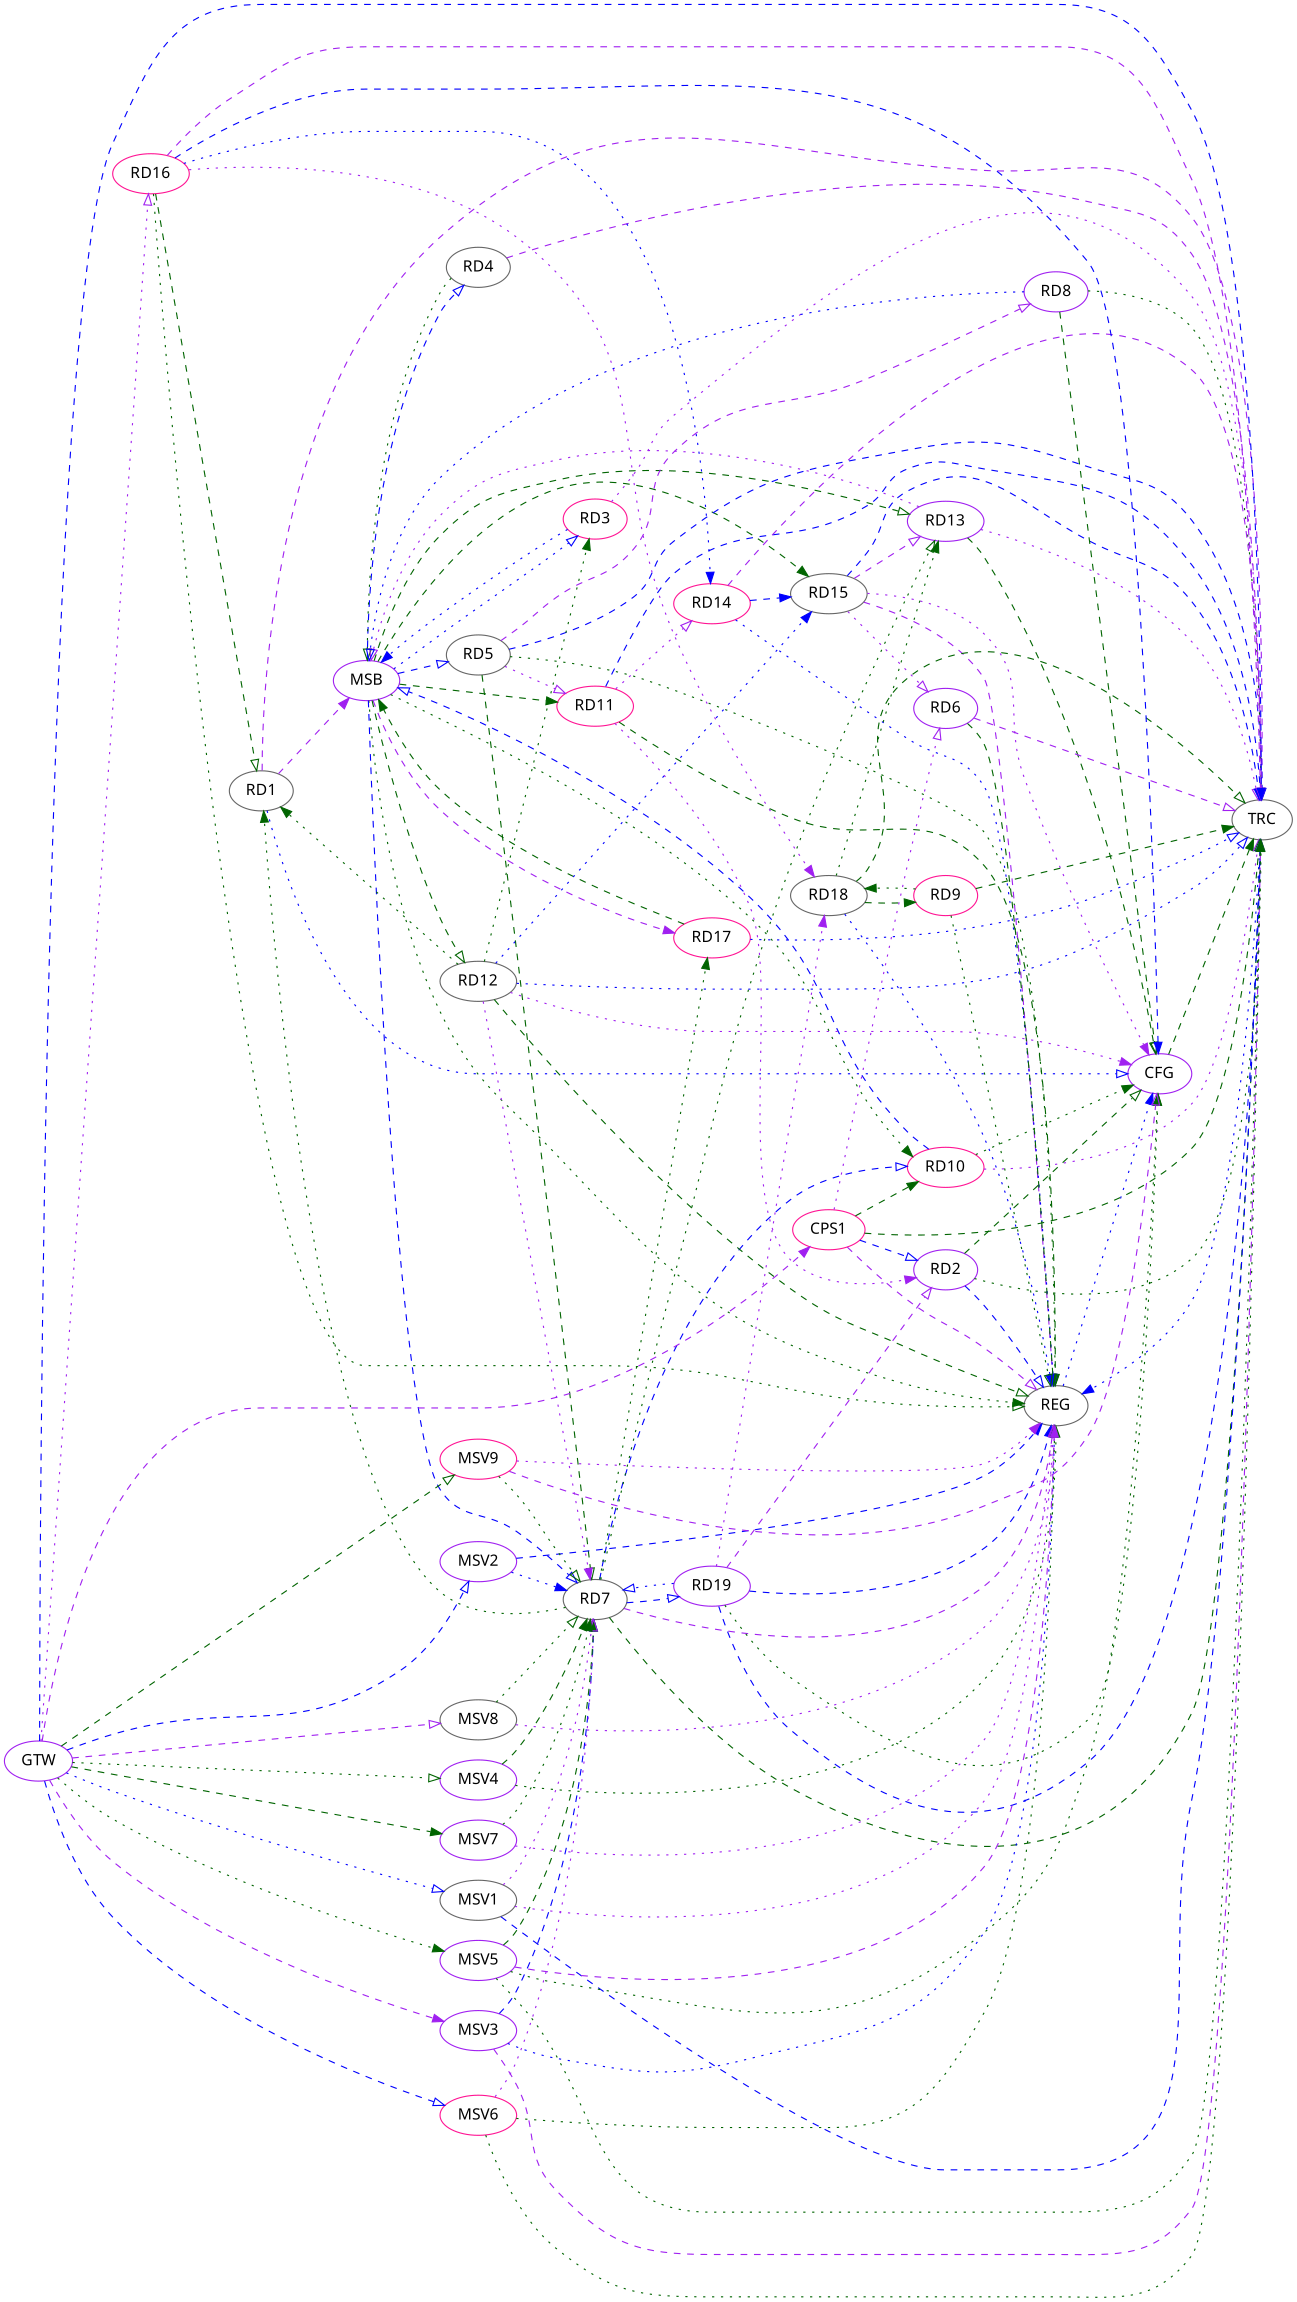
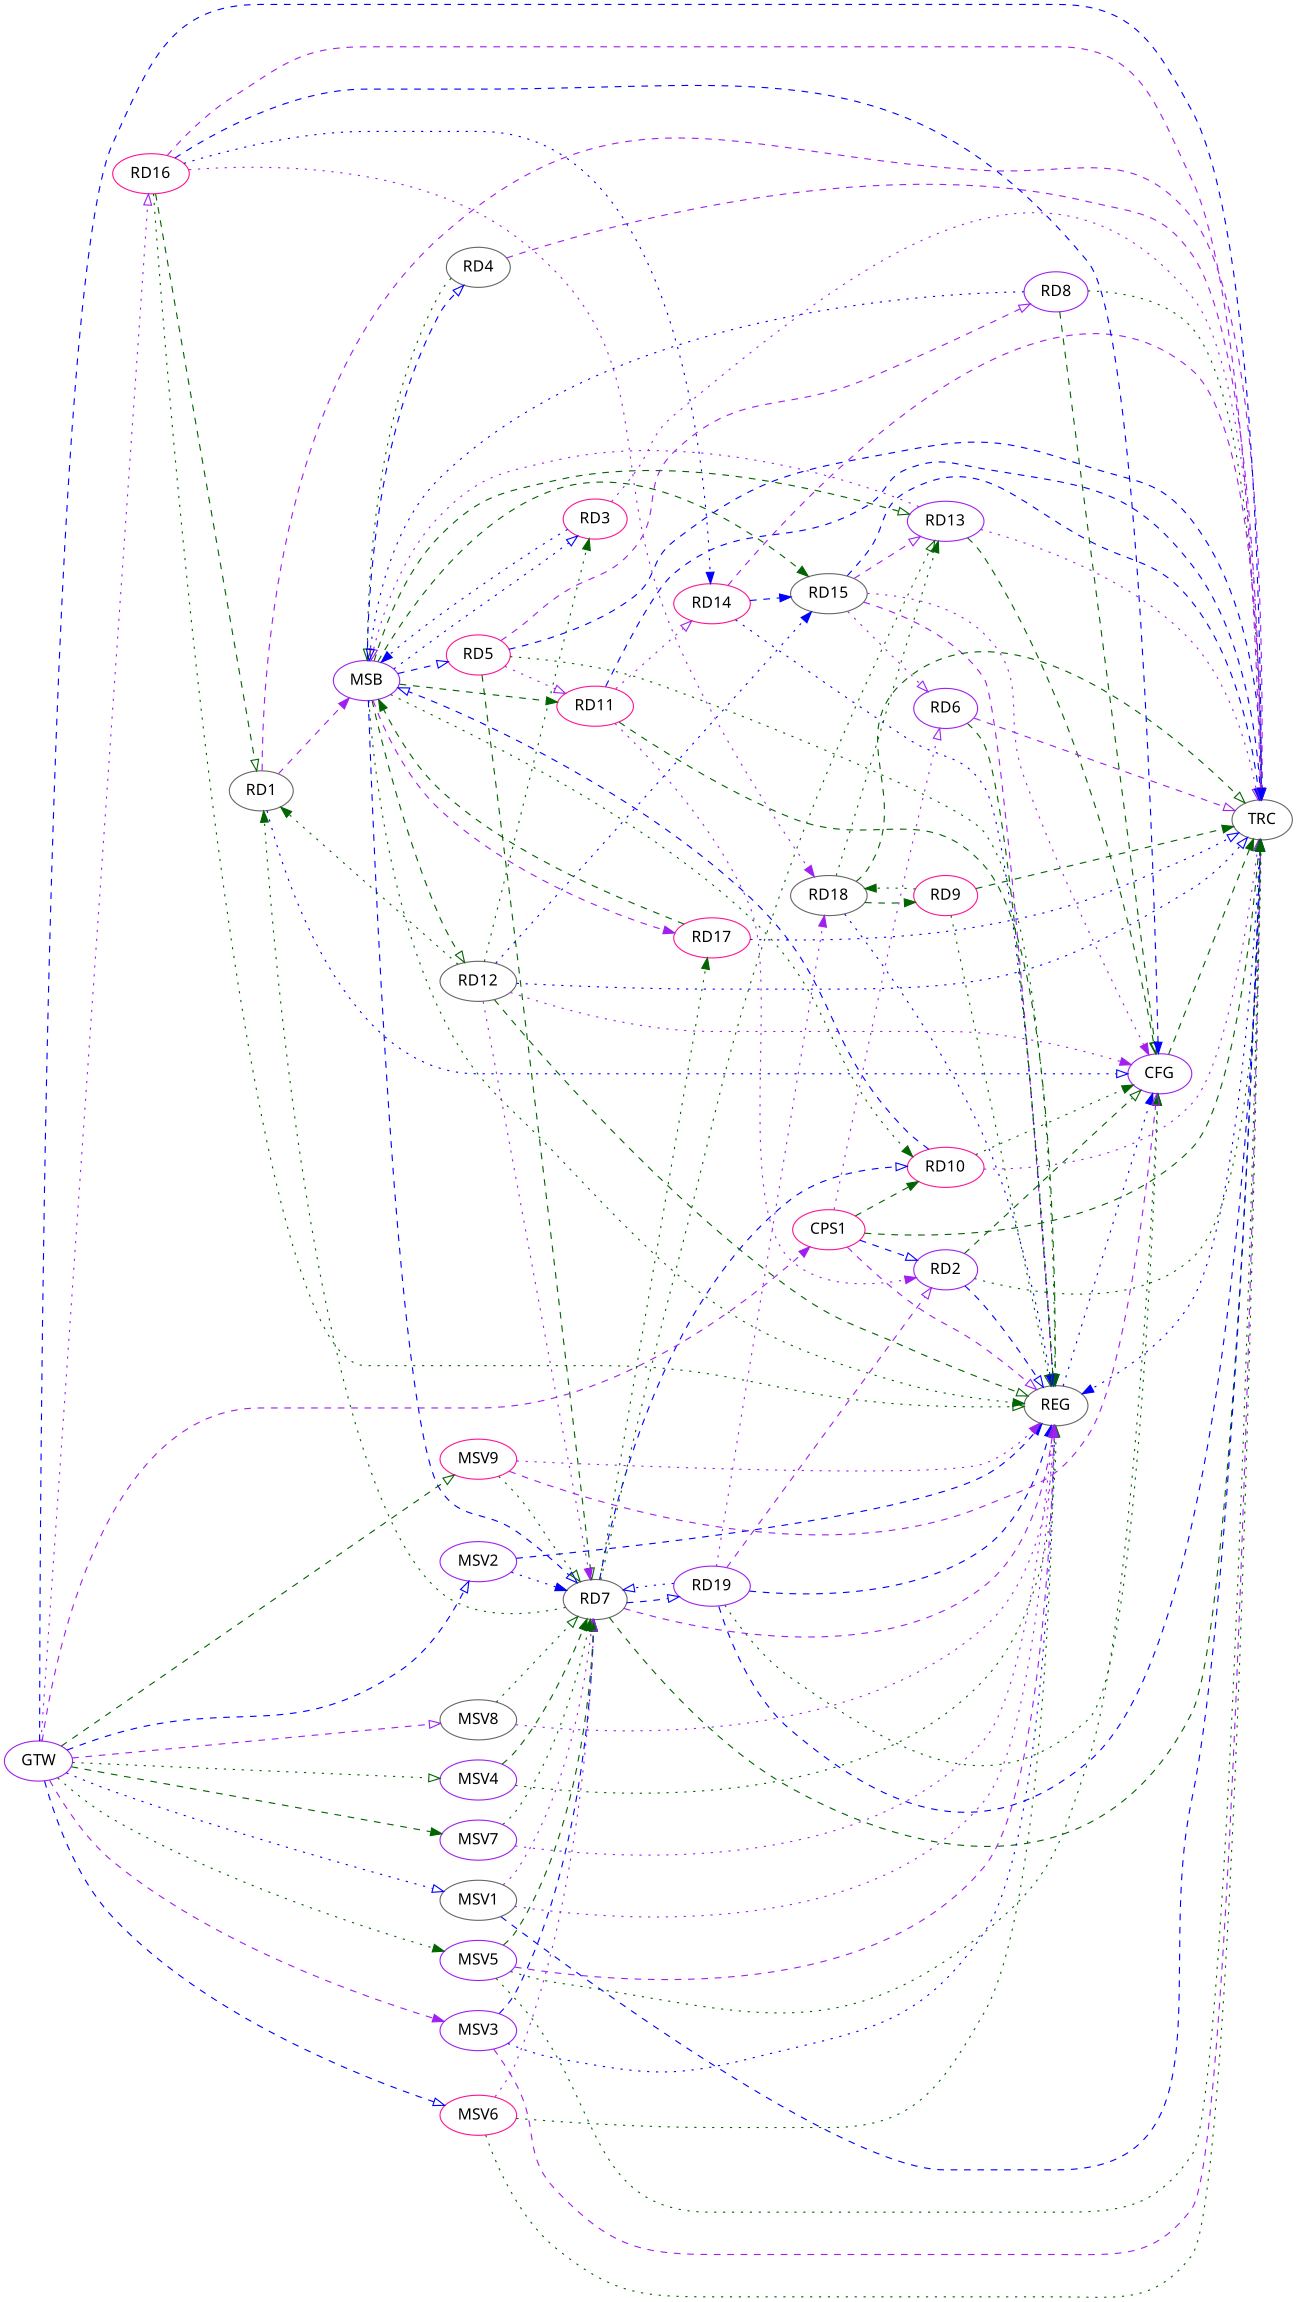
(478, 655) -> (478, 655)
